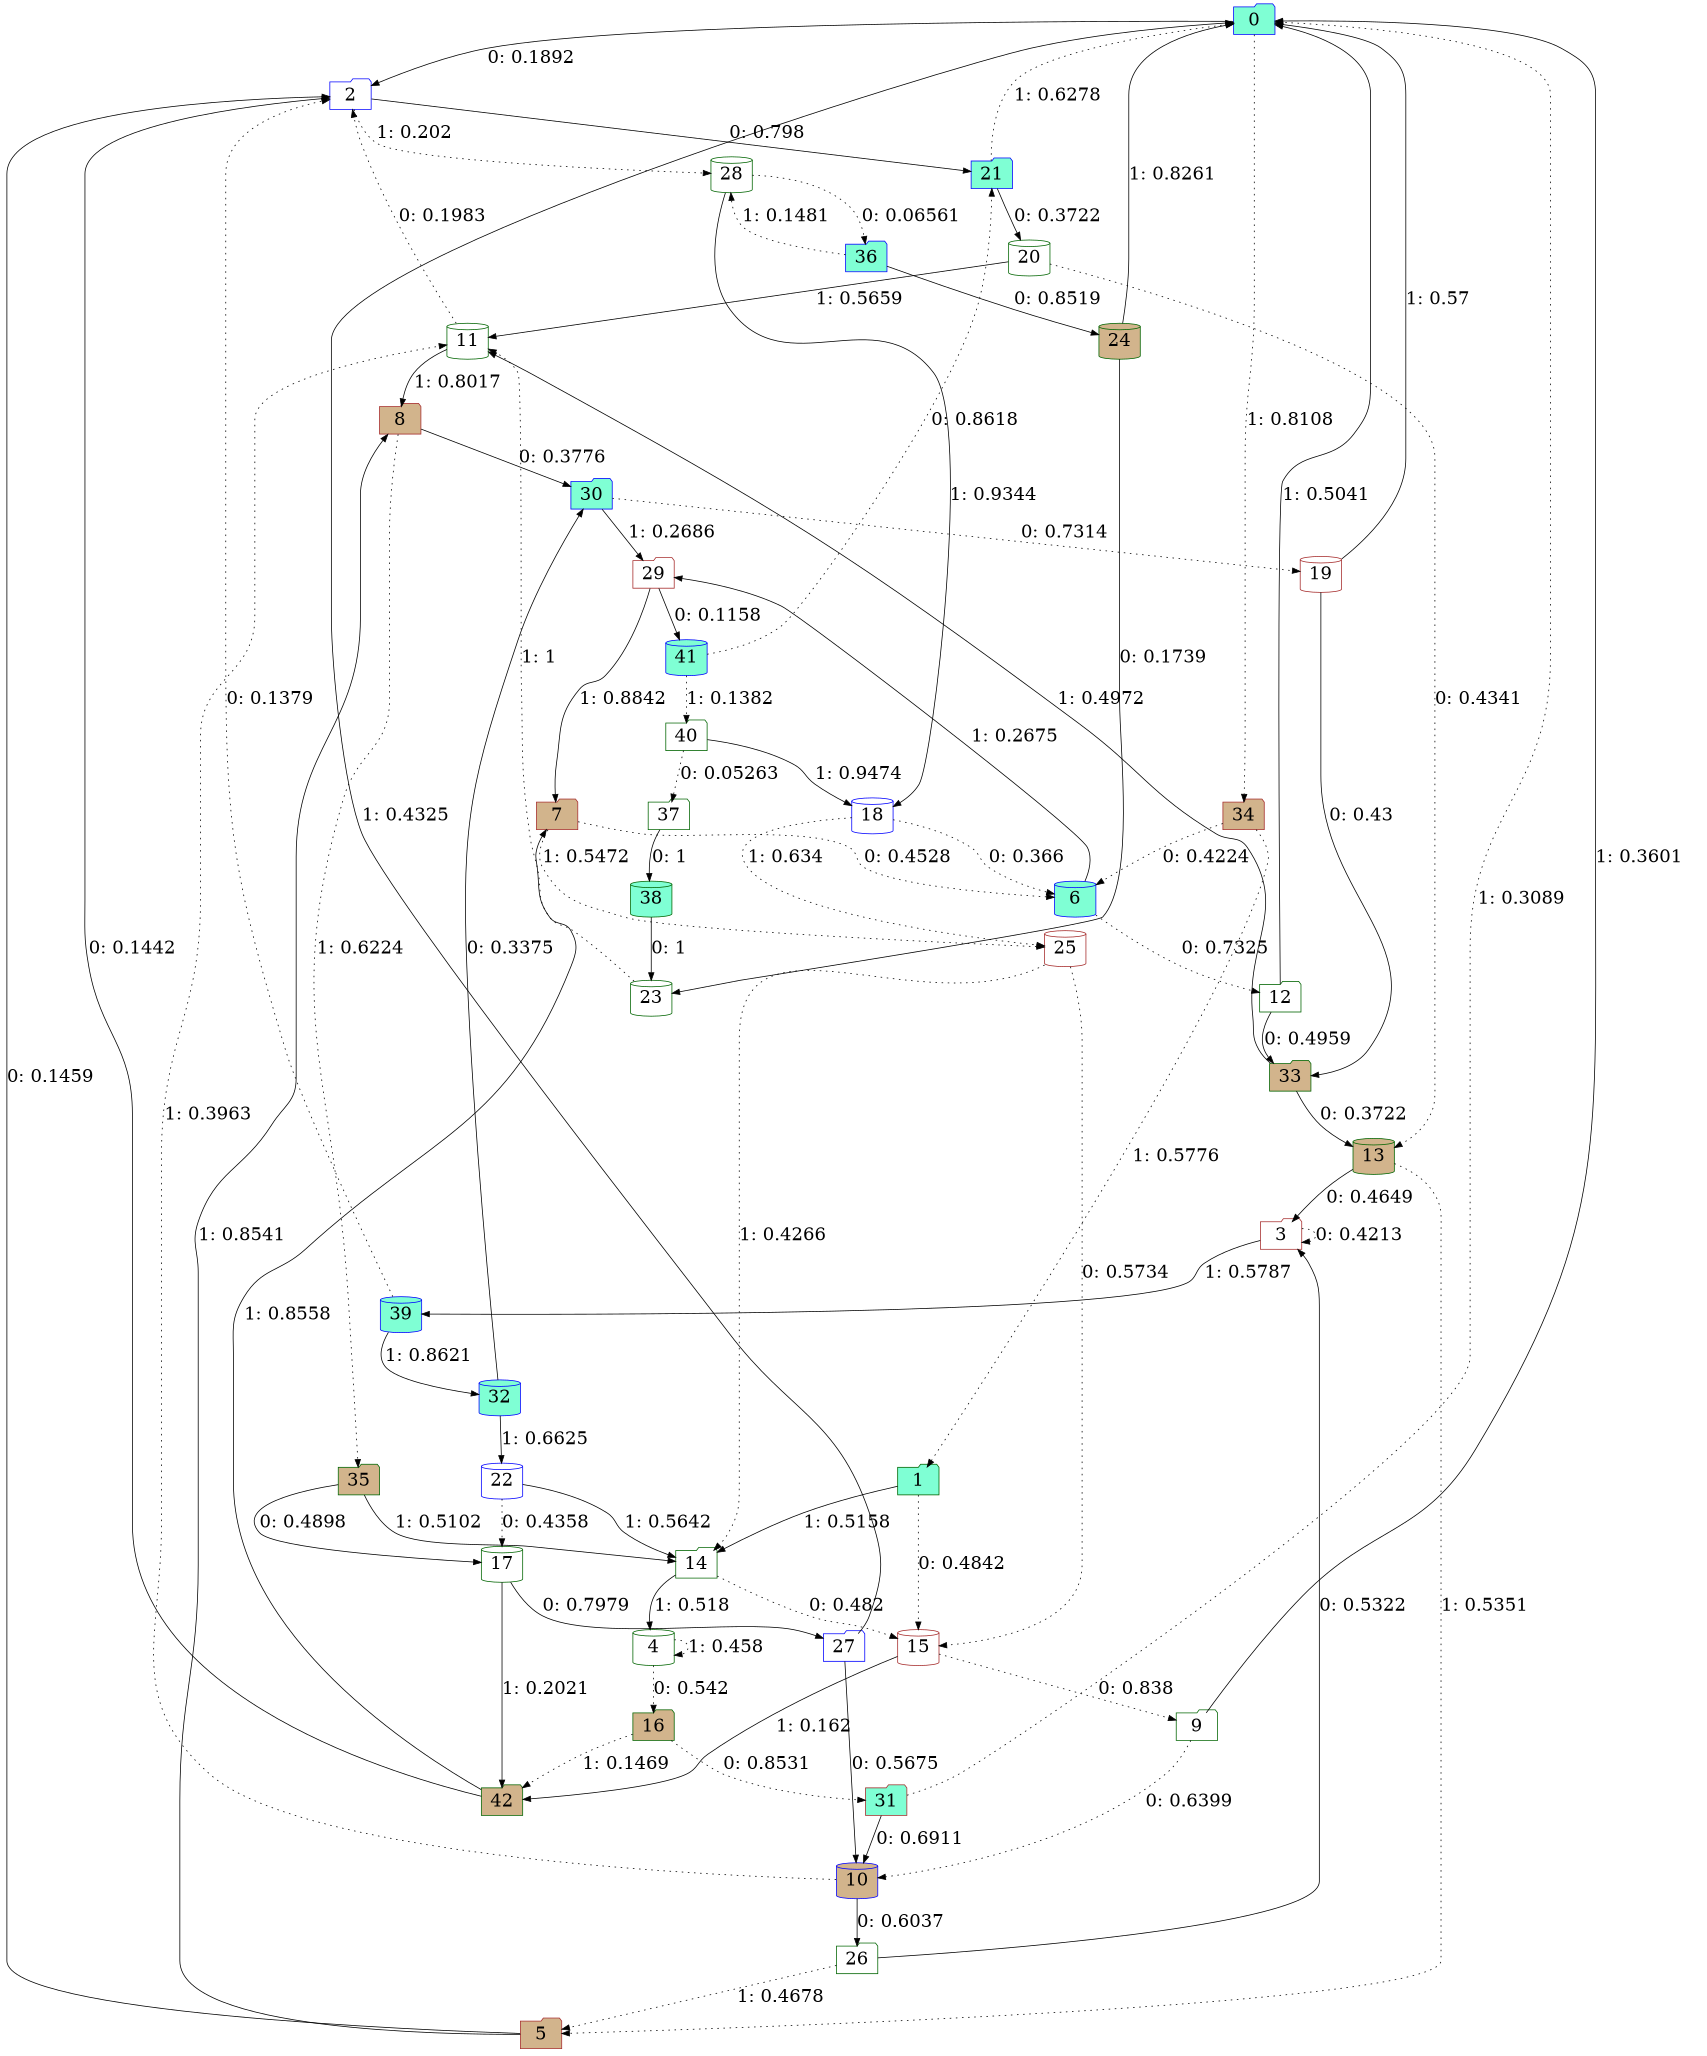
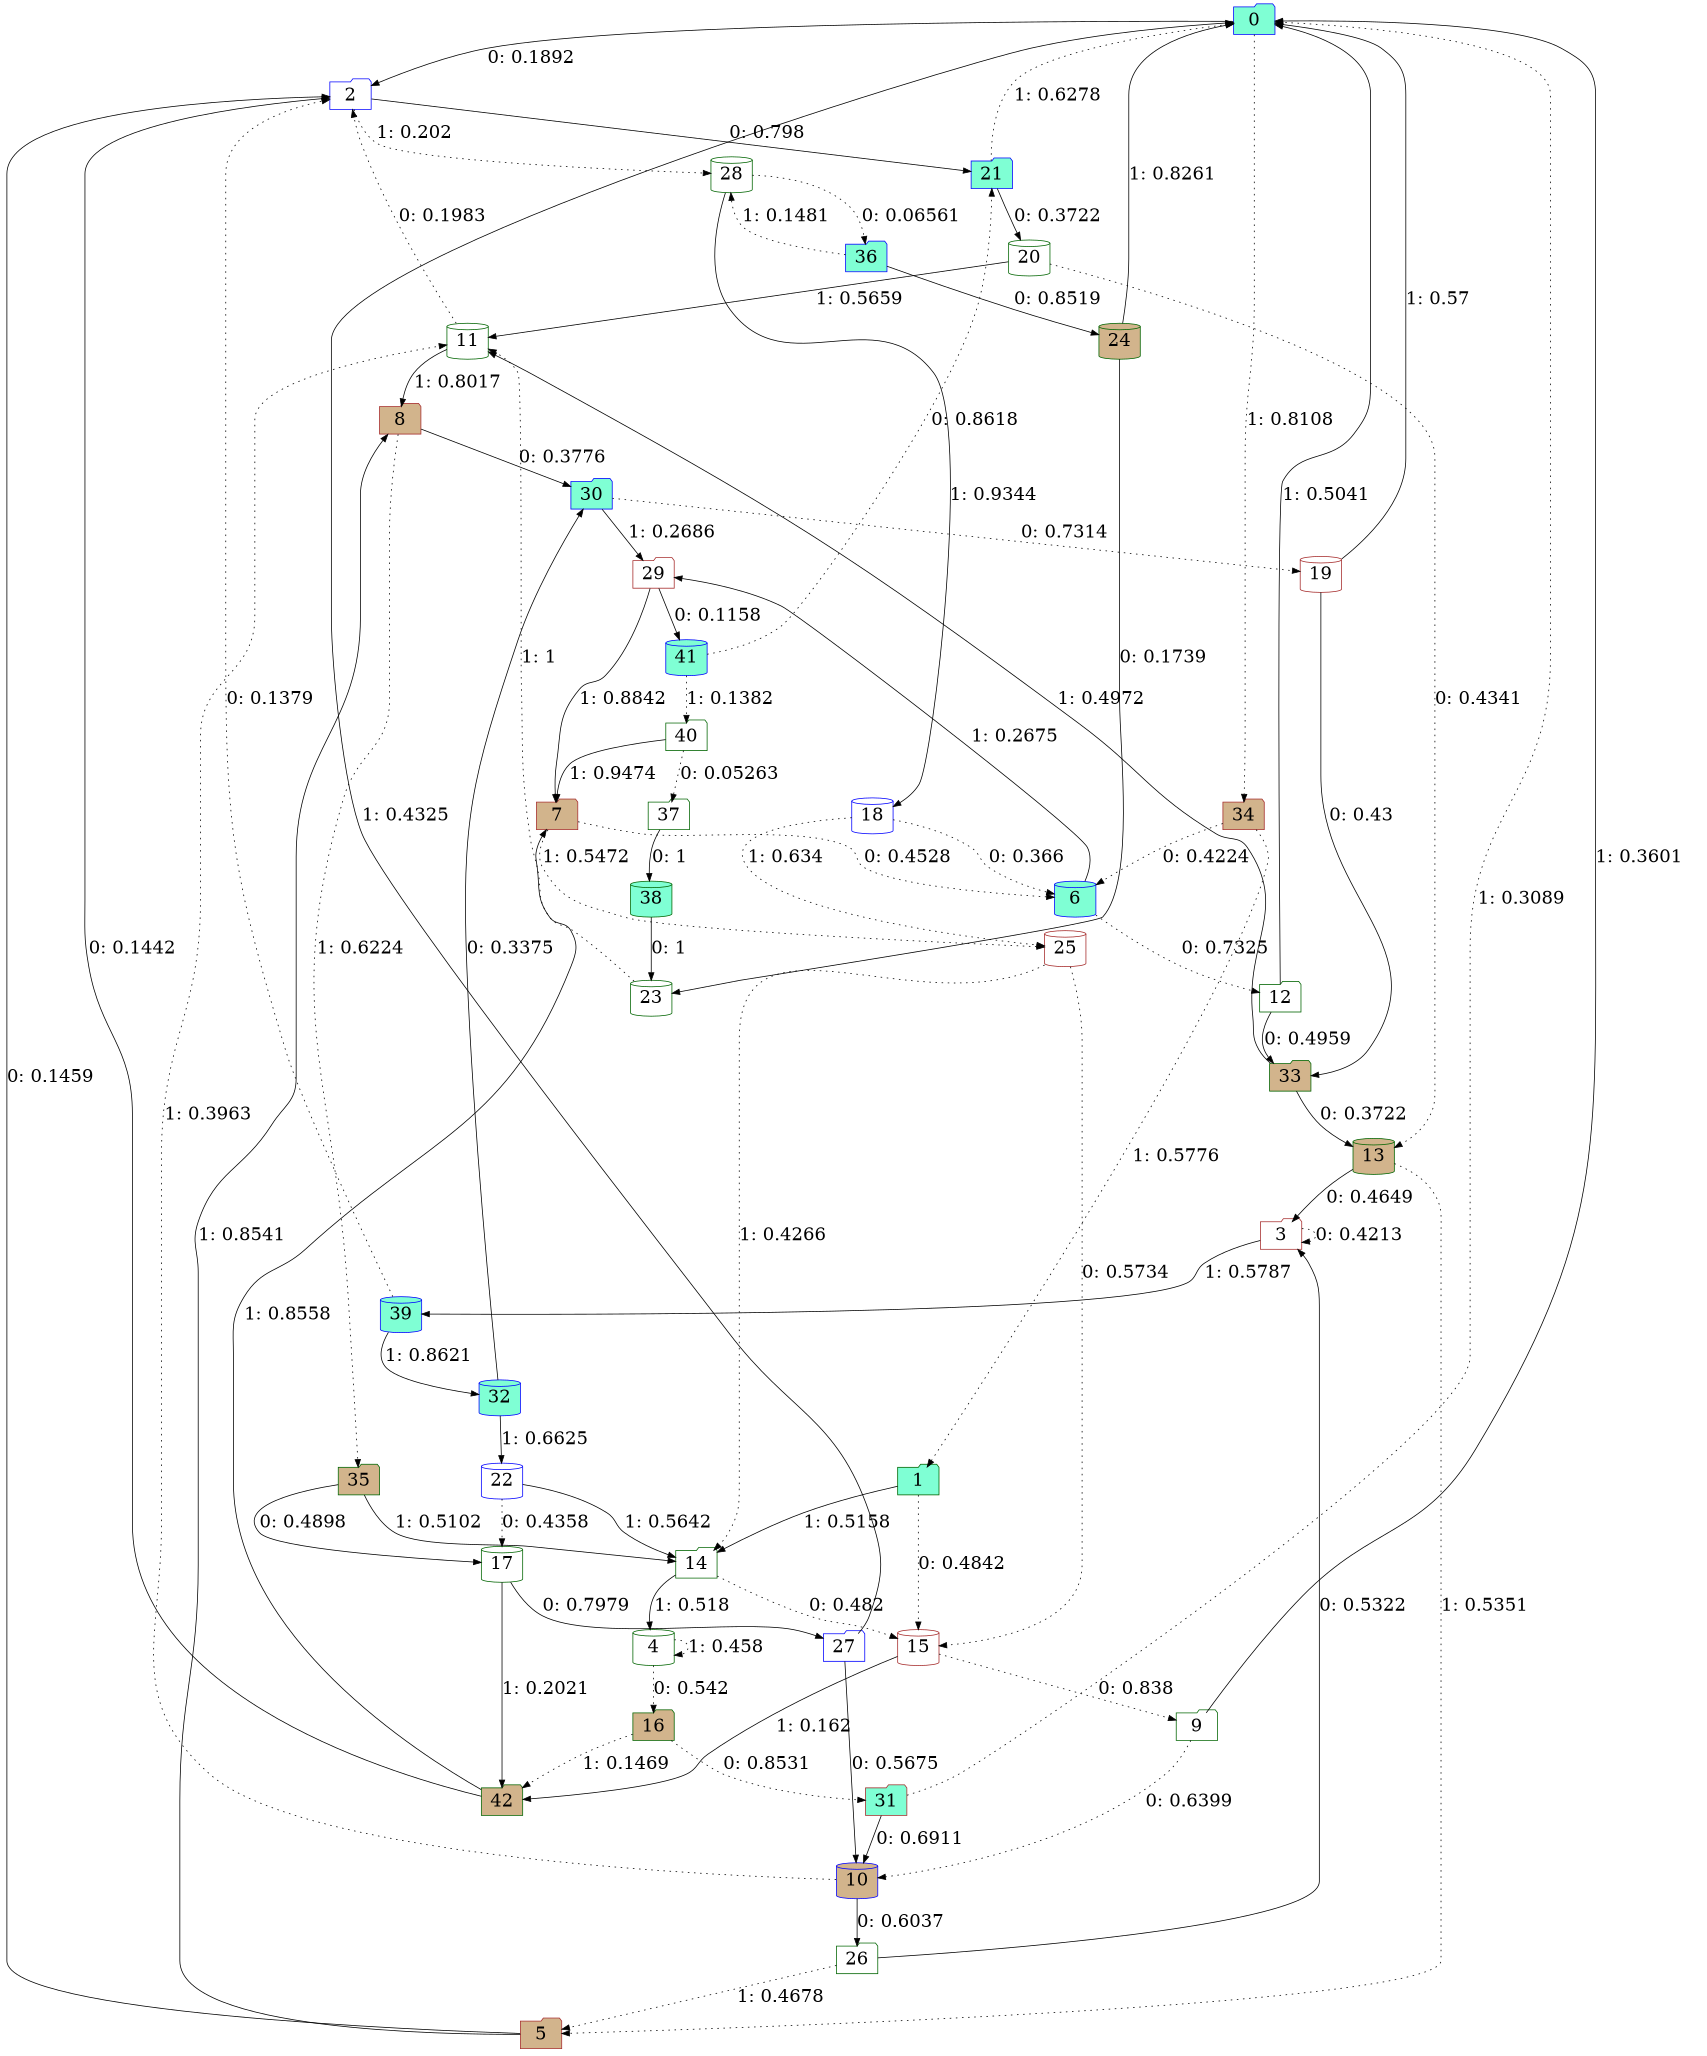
(782, 759) -> (600, 751)
